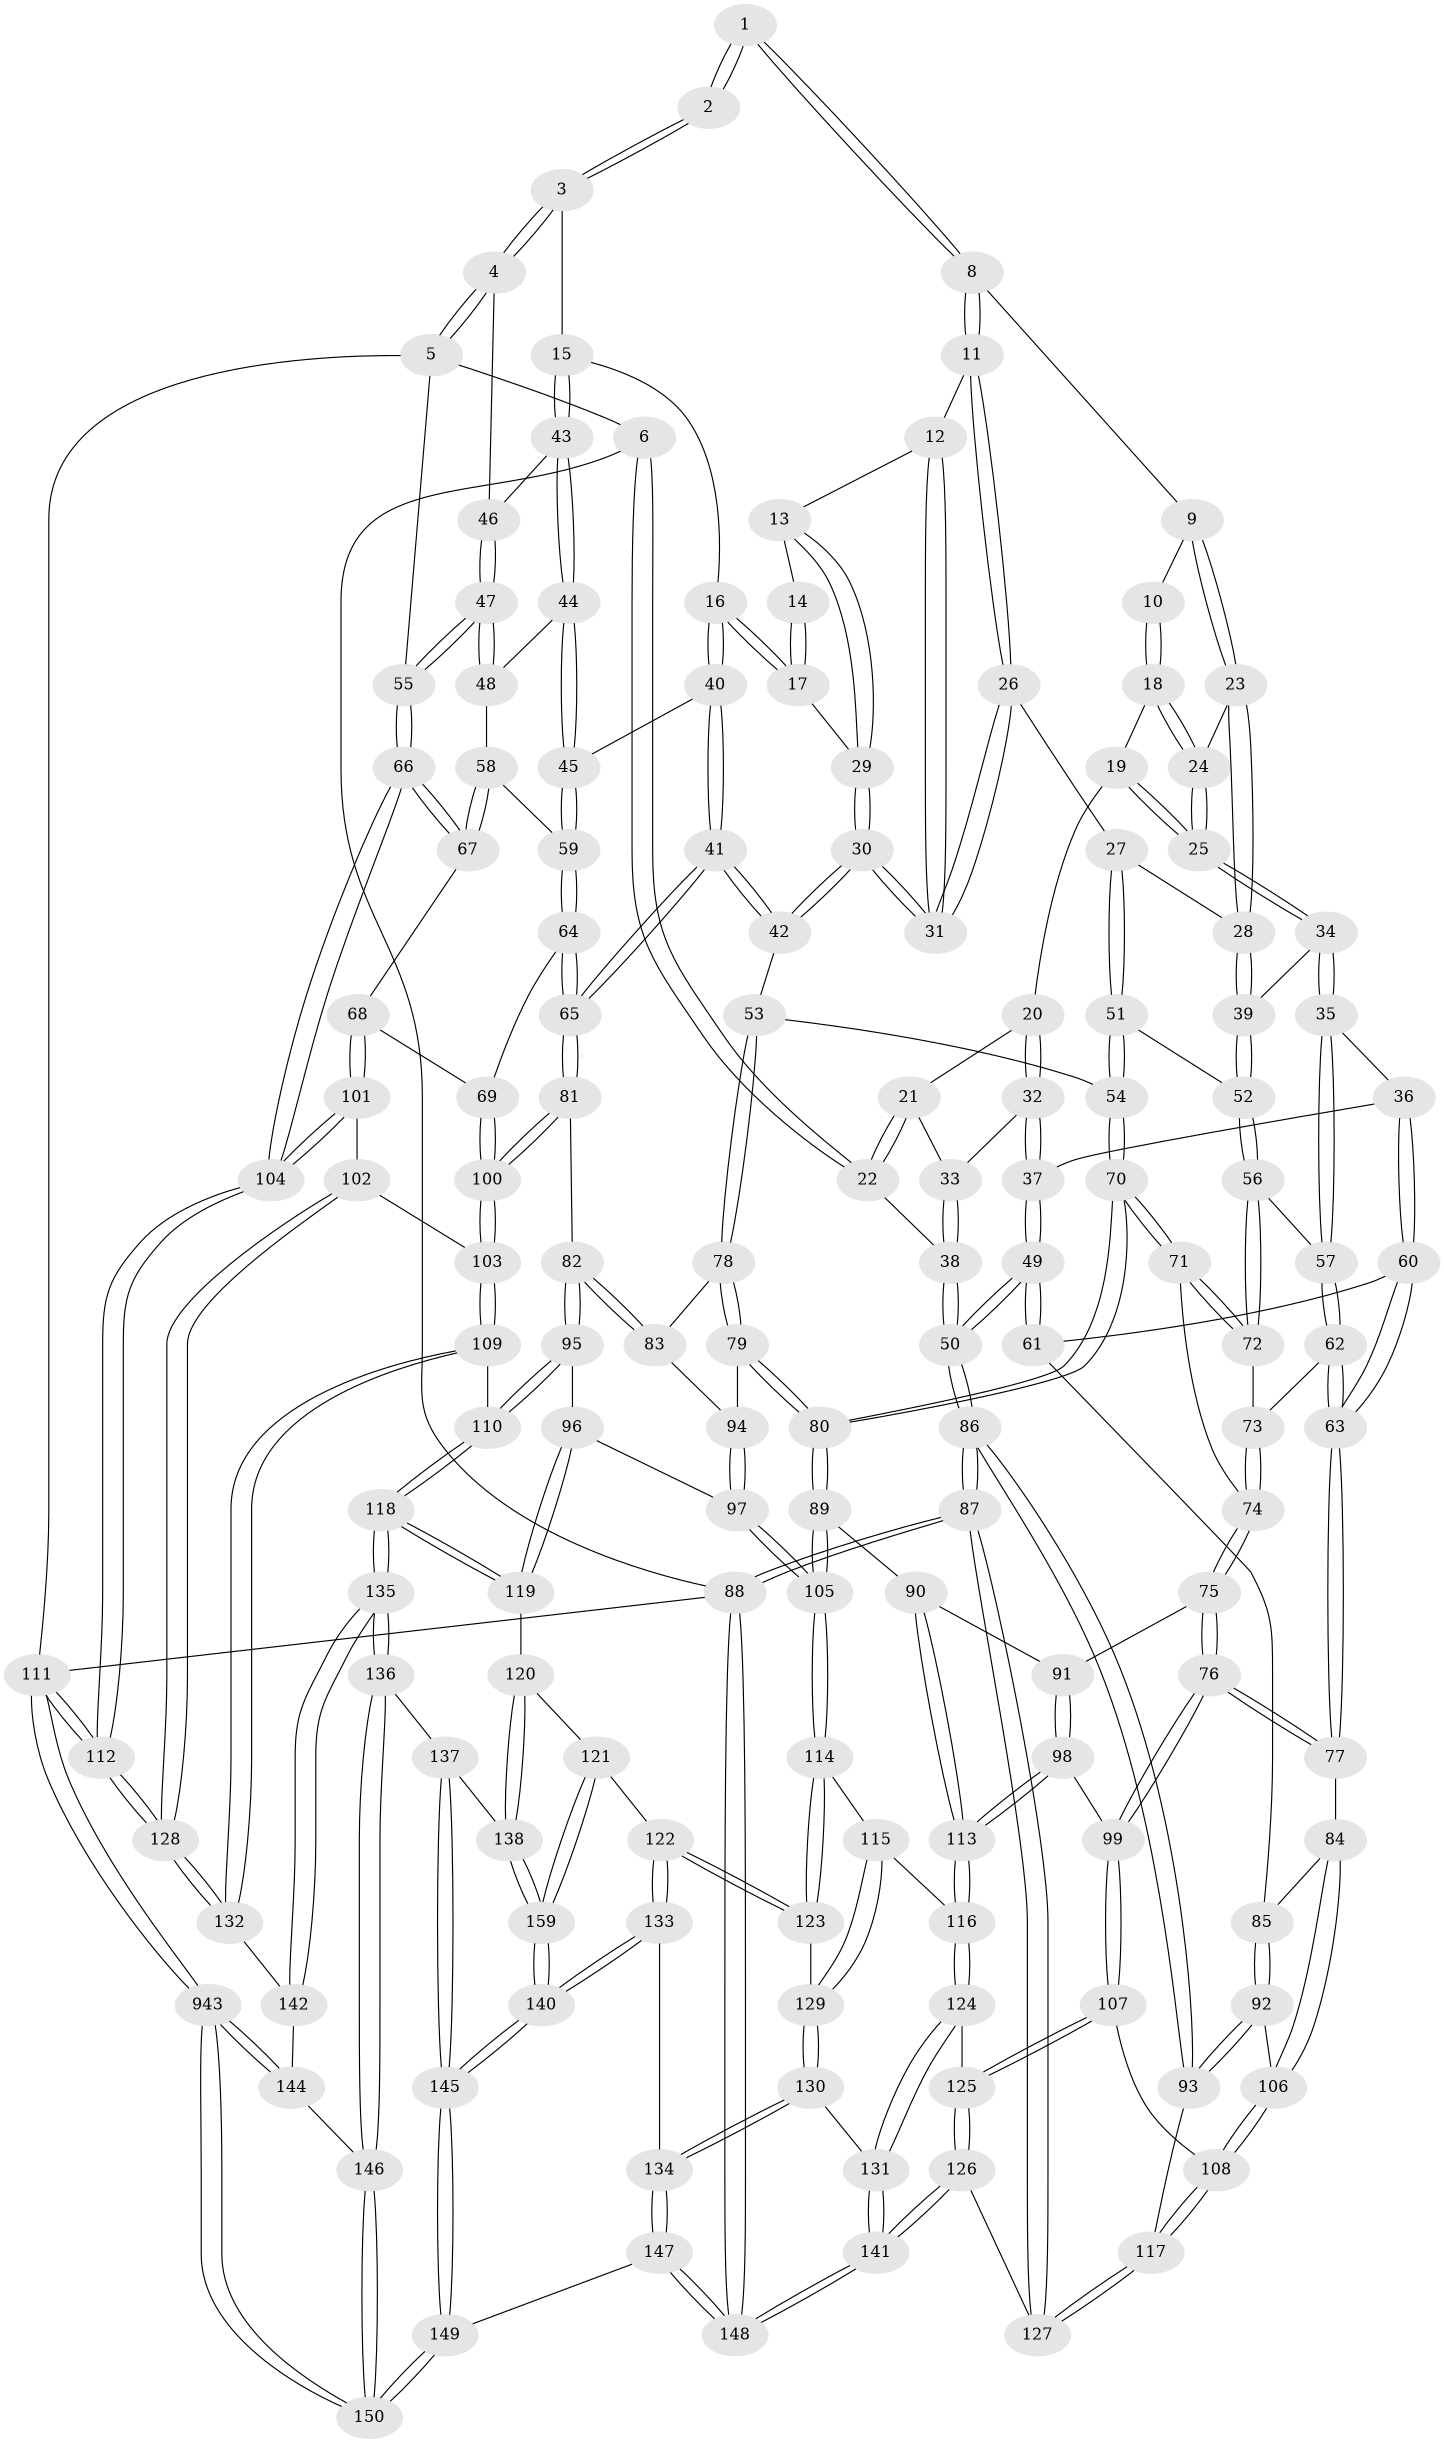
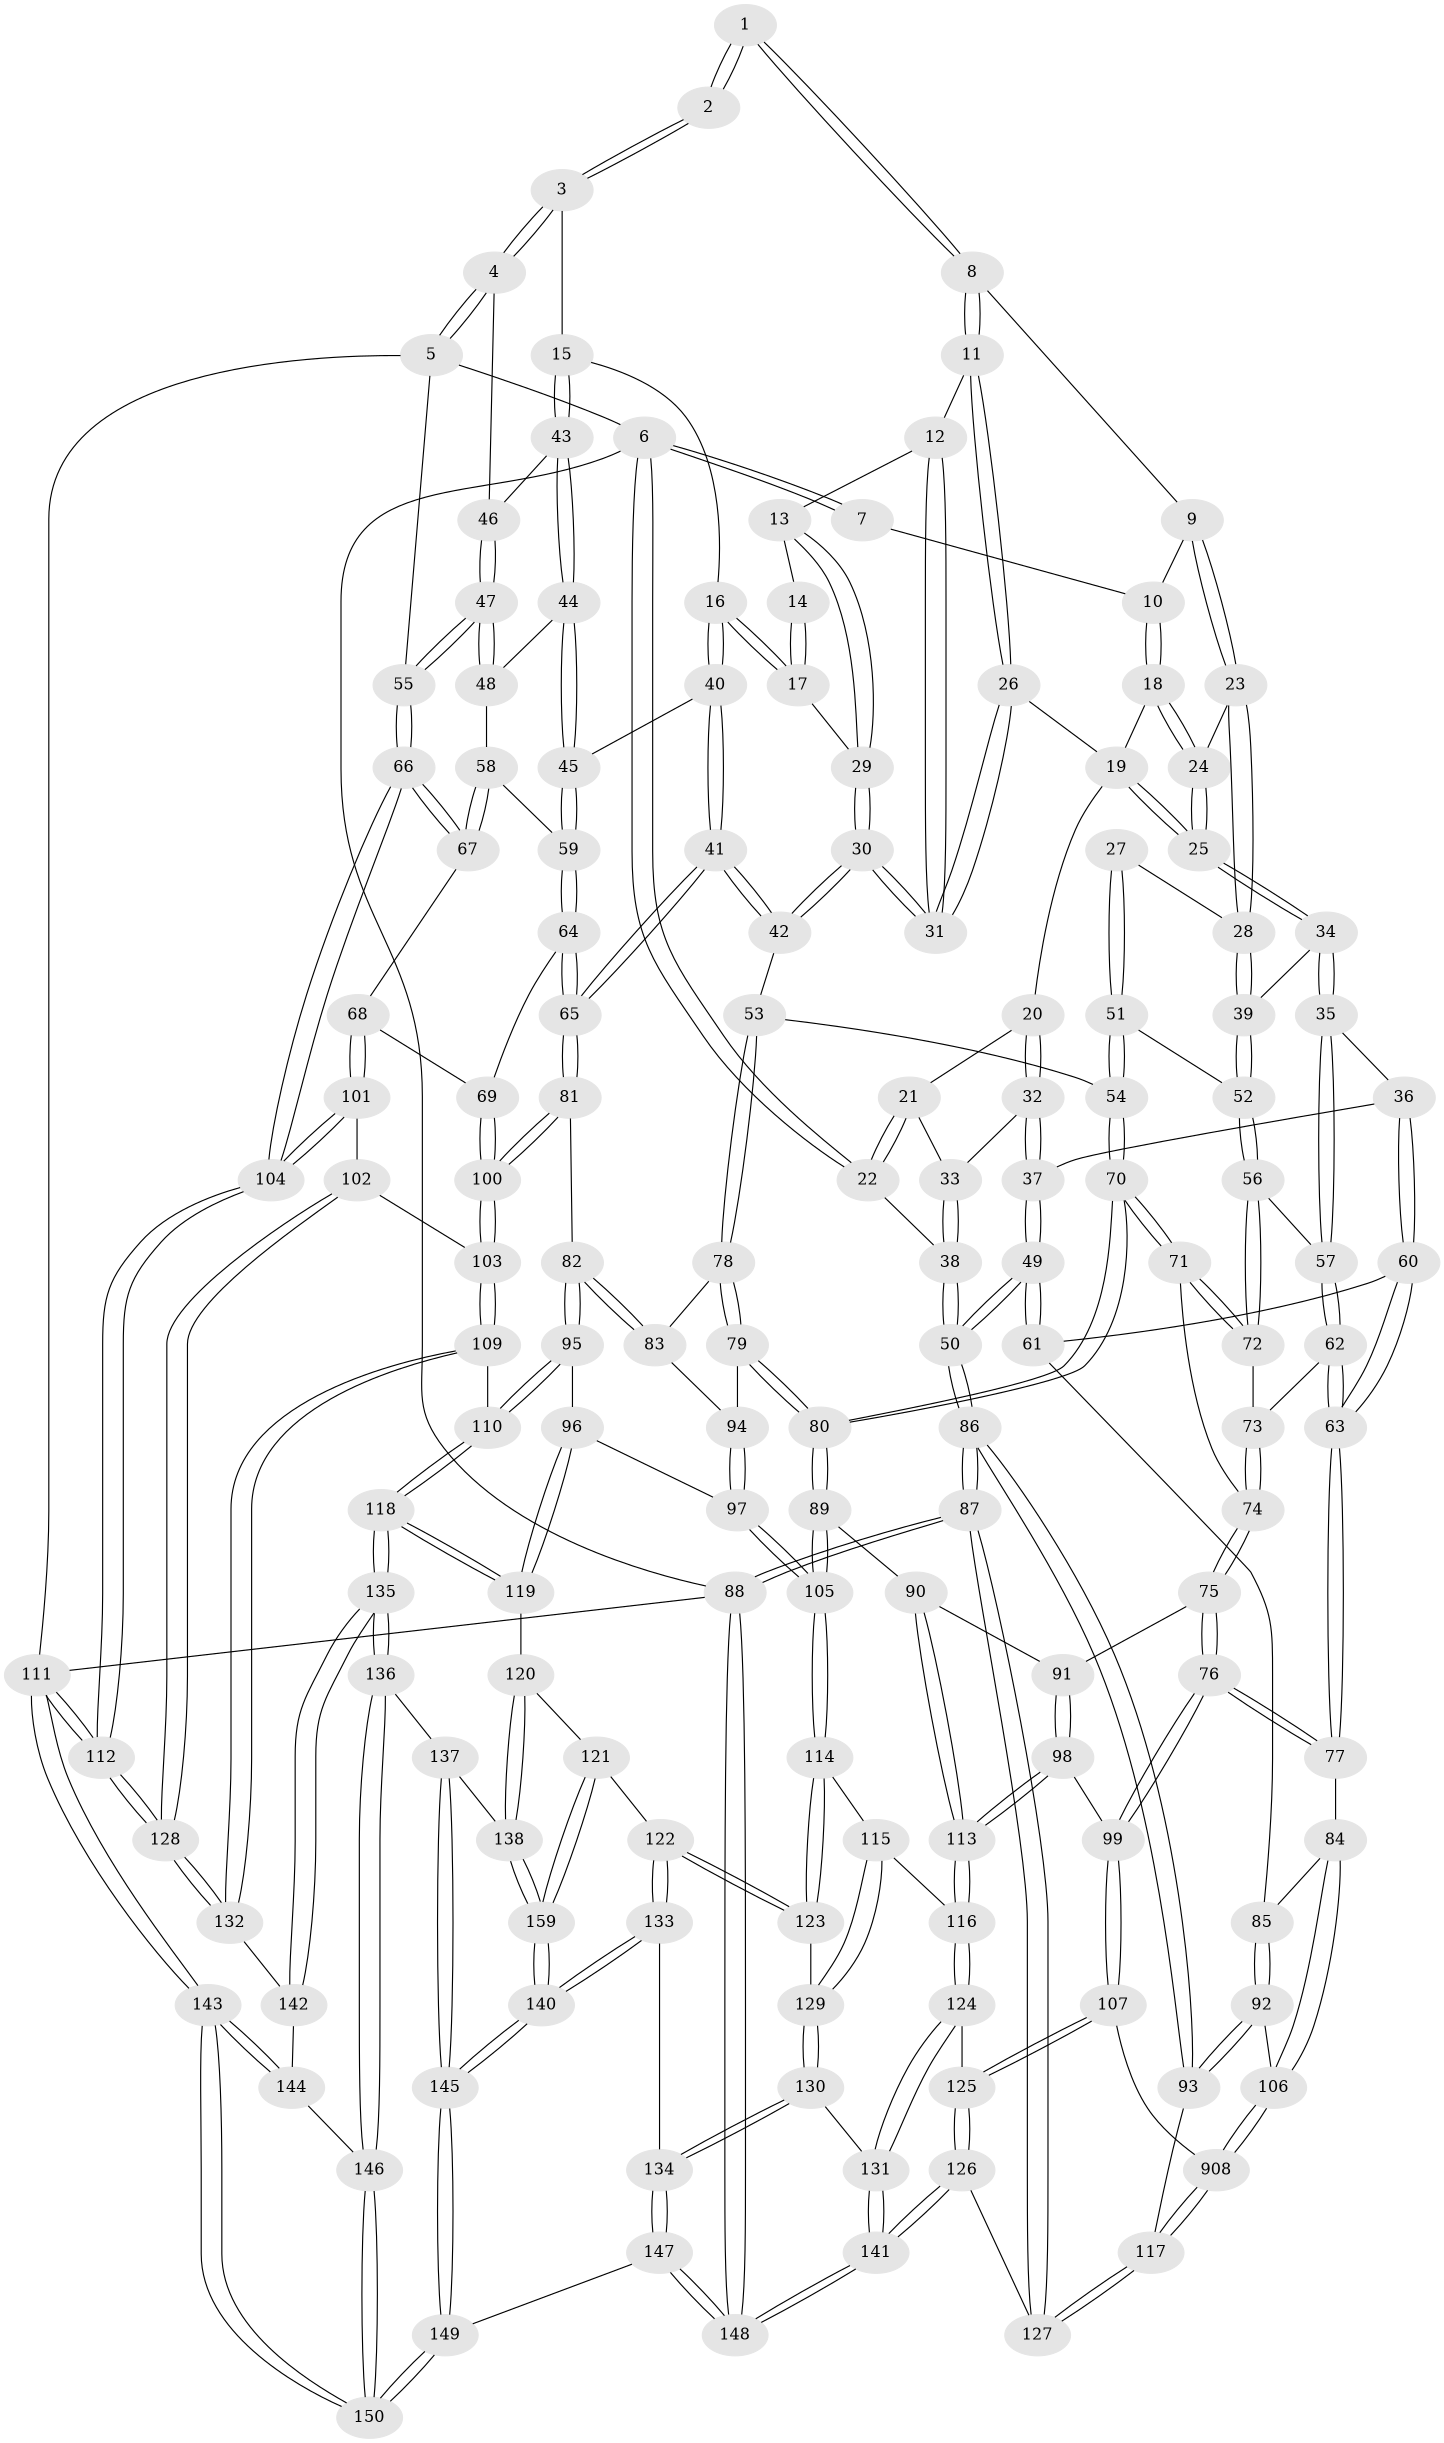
none -> (862, 520)
(1062, 768) -> (1063, 727)
(208, 2005) -> (208, 2005)
(1216, 2170) -> (1216, 2170)
